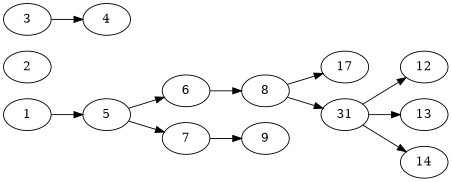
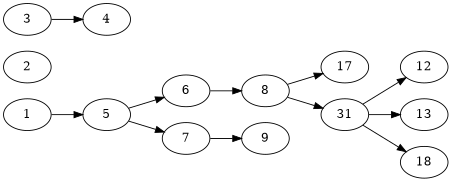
(424, 162) -> (424, 162)
